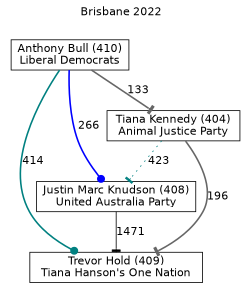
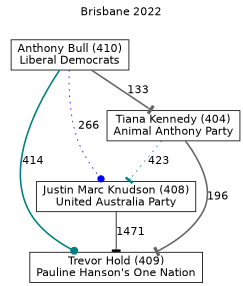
(74, 126) -> (74, 126)
(173, 126) -> (173, 126)
(116, 267) -> (116, 267)
